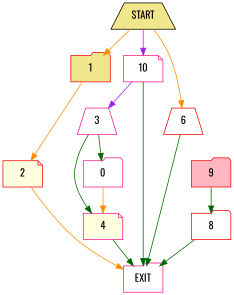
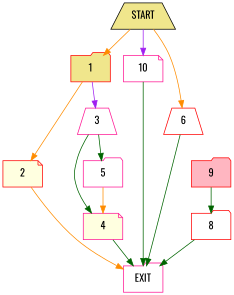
(123, 92) -> (93, 91)
(103, 174) -> (103, 174)
